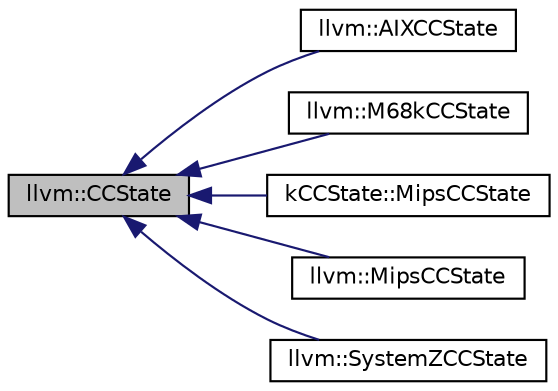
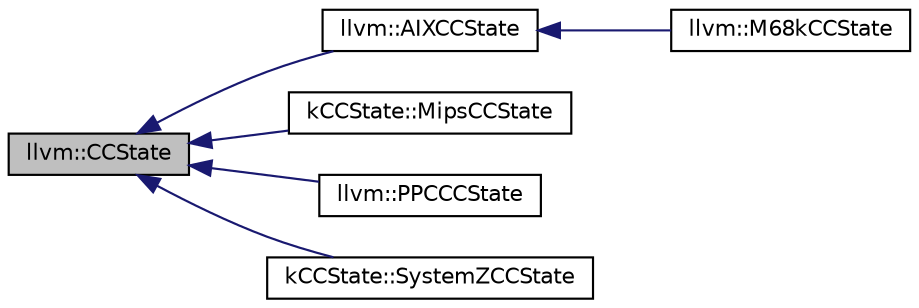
(264, 151) -> (616, 30)
(408, 278) -> (430, 196)
(408, 361) -> (430, 278)
